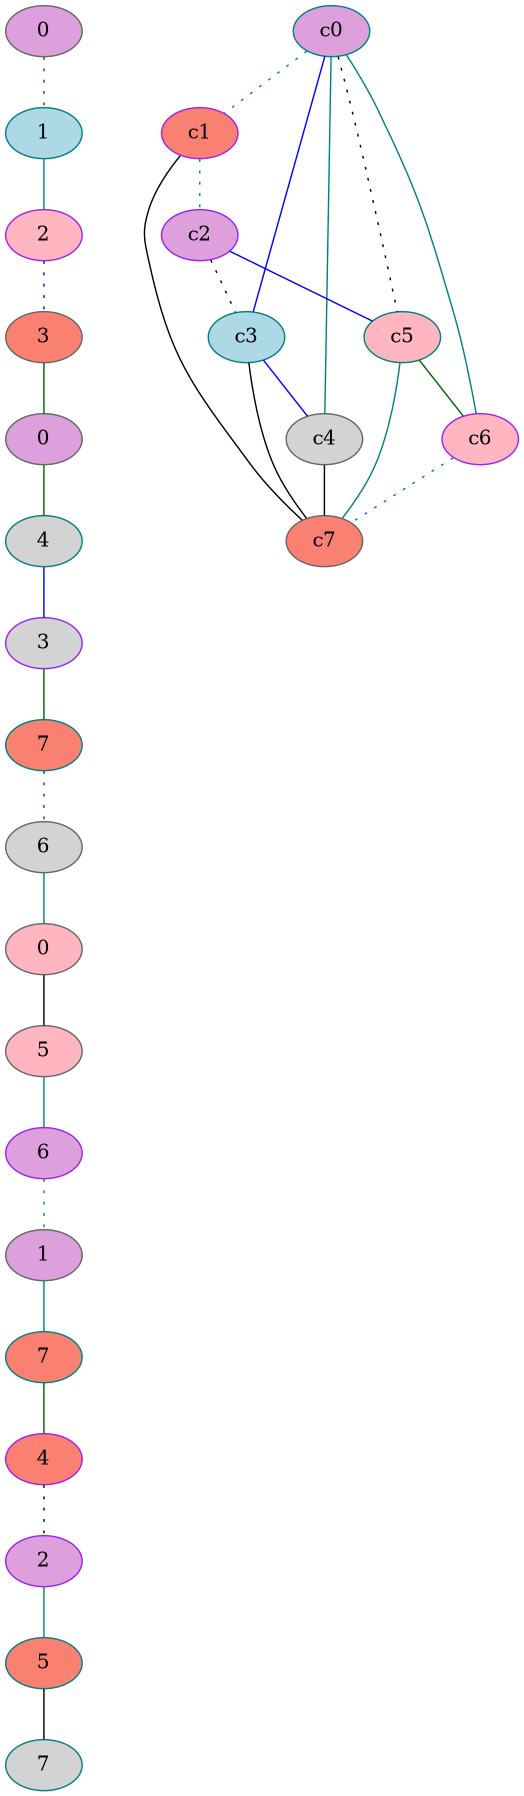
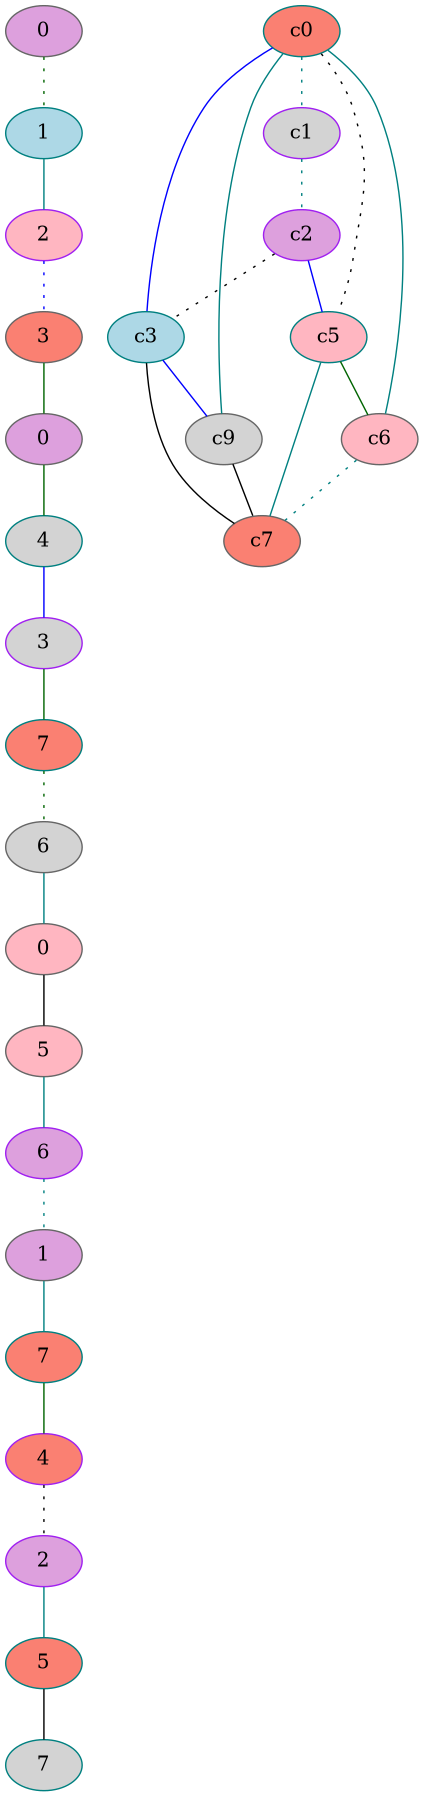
(332, 31) -> (302, 31)
(200, 133) -> (302, 133)
(177, 352) -> none
(324, 439) -> (224, 439)
(480, 439) -> (380, 439)
